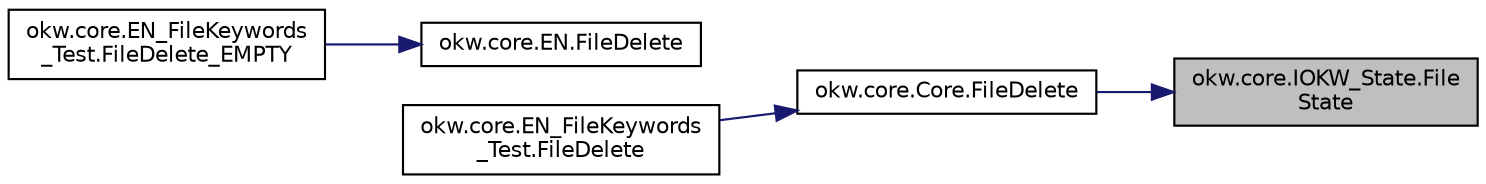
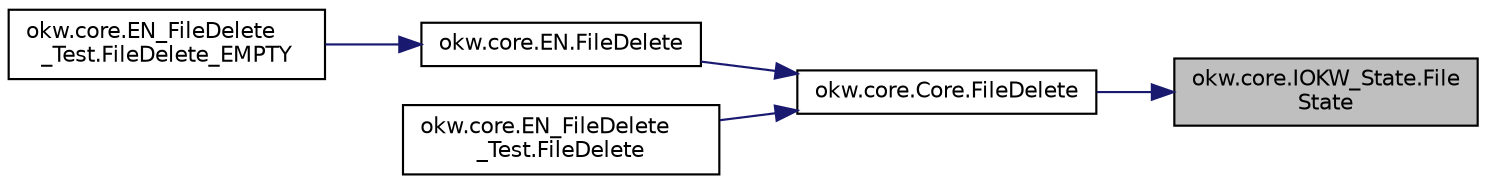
(167, 44) -> (167, 44)
none -> (738, 66)
(561, 140) -> (561, 140)
